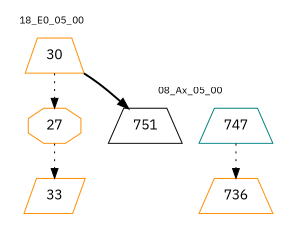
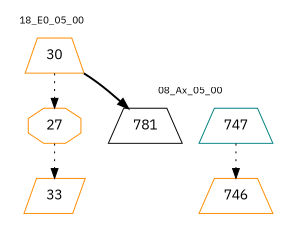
(145, 126) -> (145, 126)
(236, 196) -> (236, 196)
